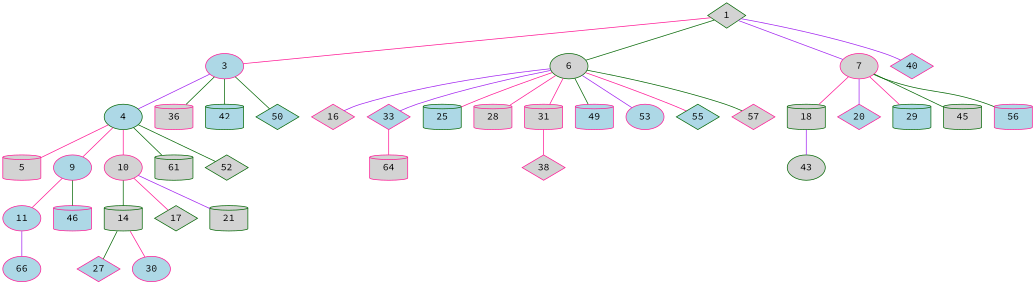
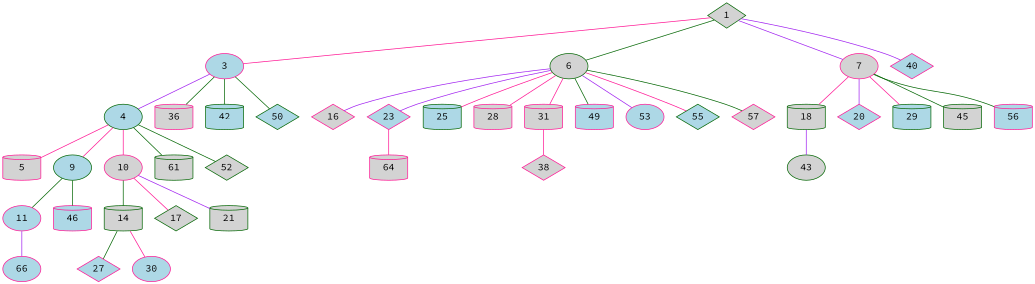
(389, 117) -> (389, 117)
(73, 168) -> (73, 168)
(47, 193) -> (47, 193)
